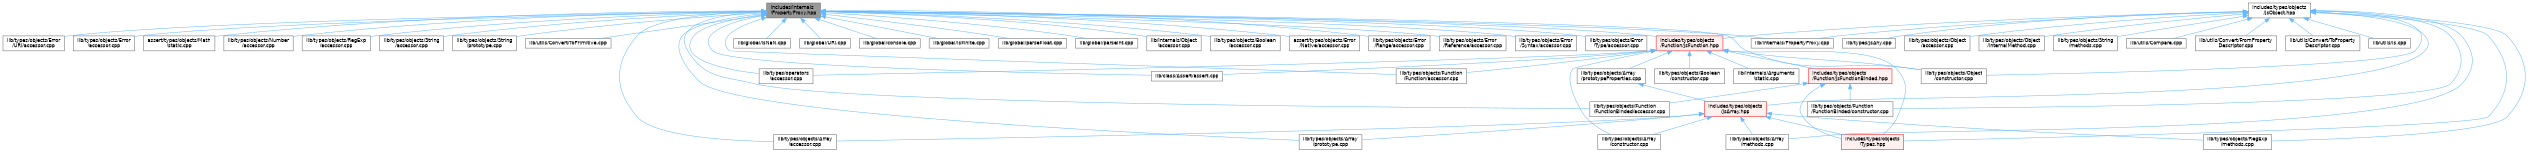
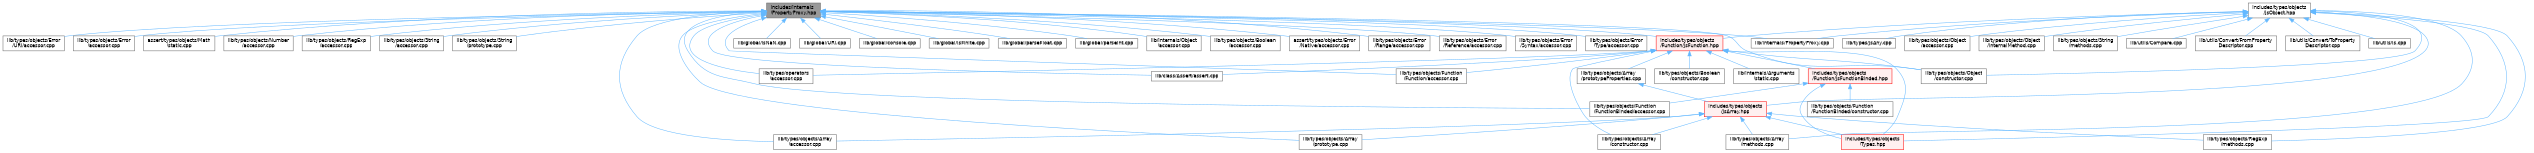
(568, 43) -> none
(2269, 101) -> none
